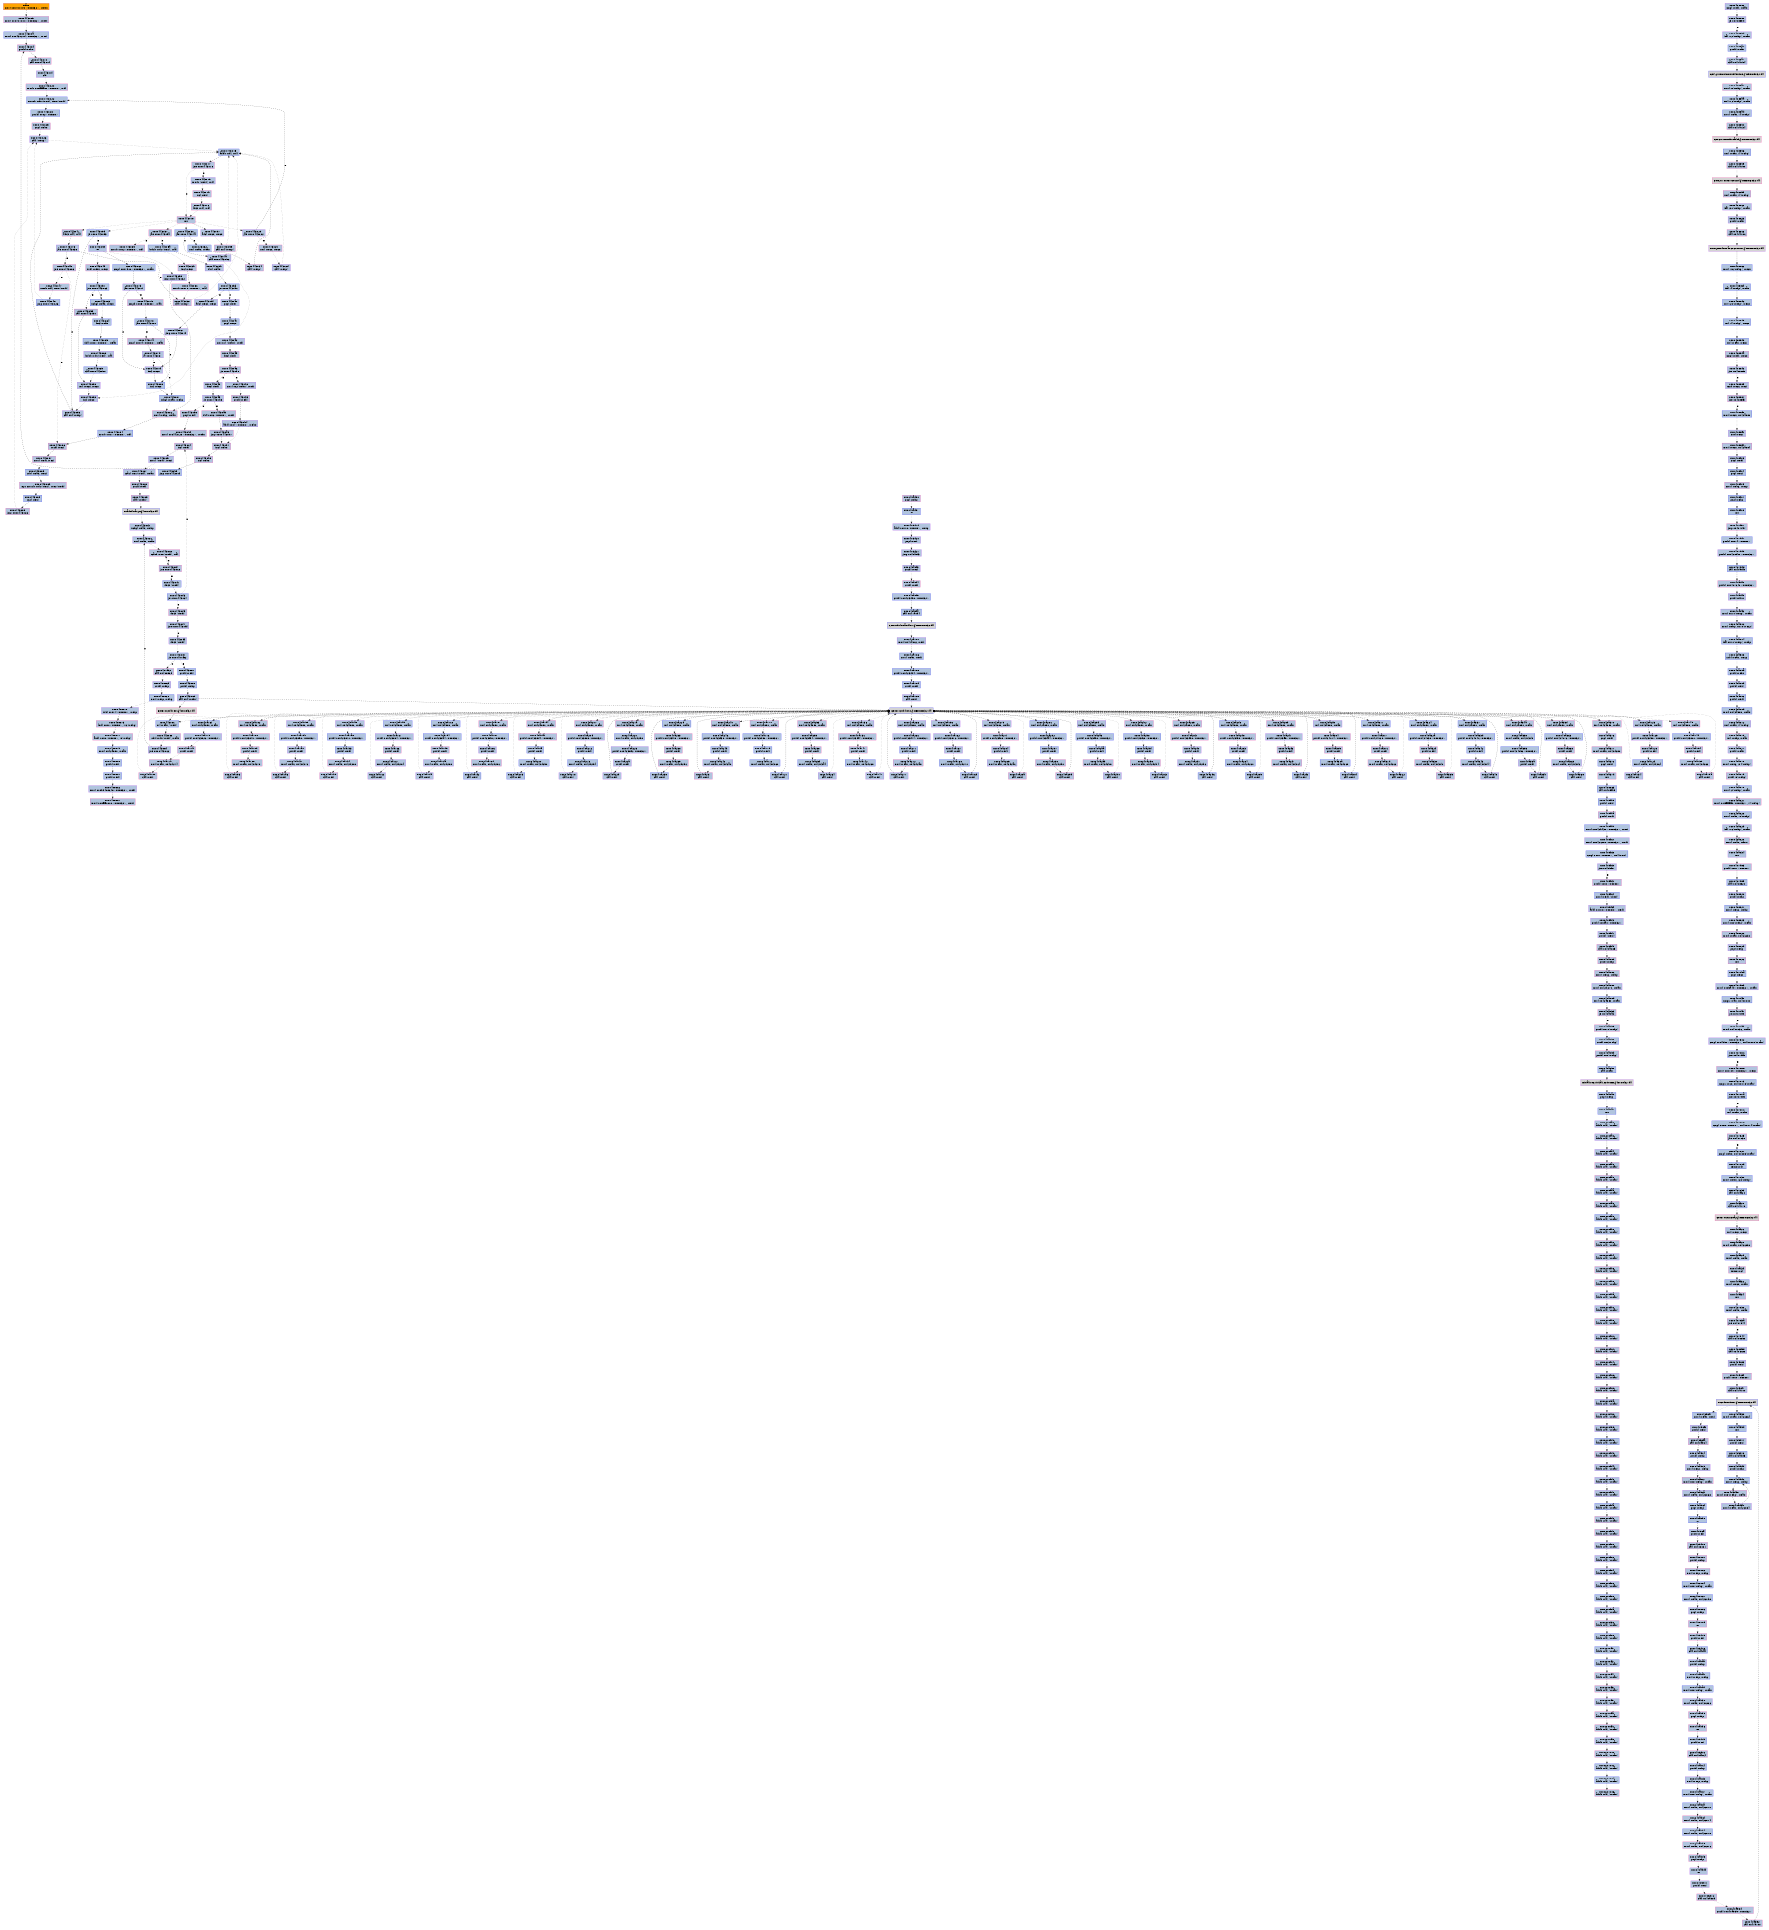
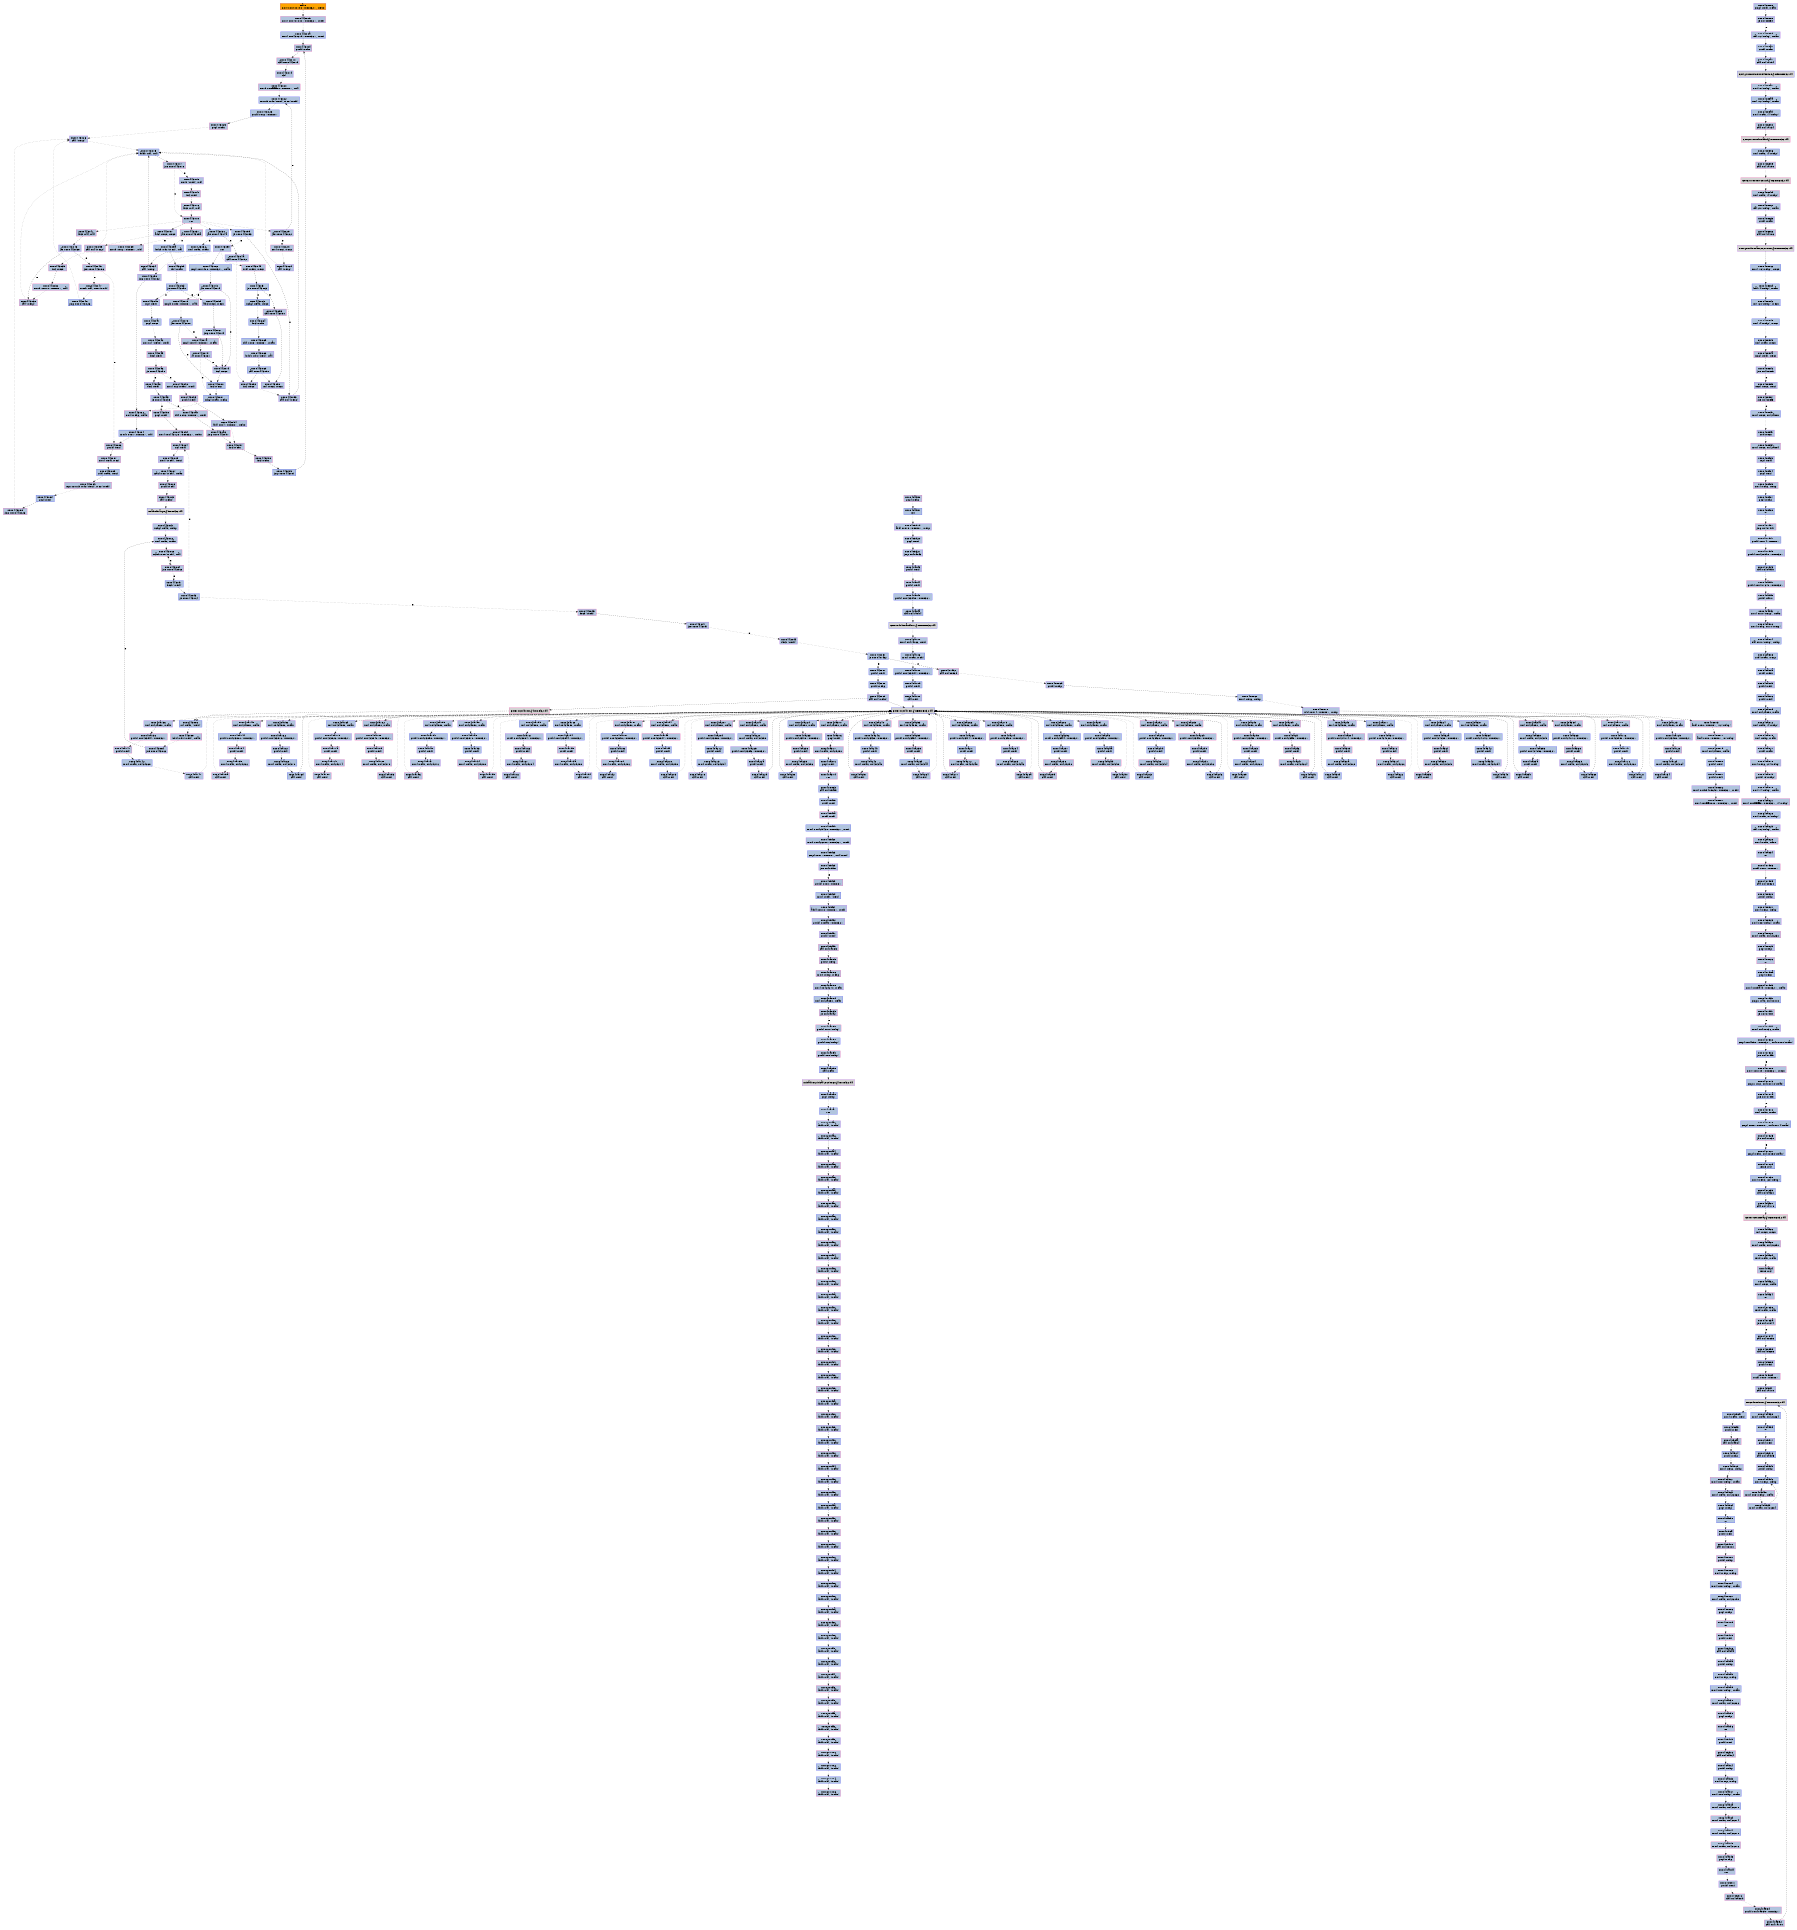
(89, 391) -> (254, 377)
(1737, 789) -> (1766, 789)
